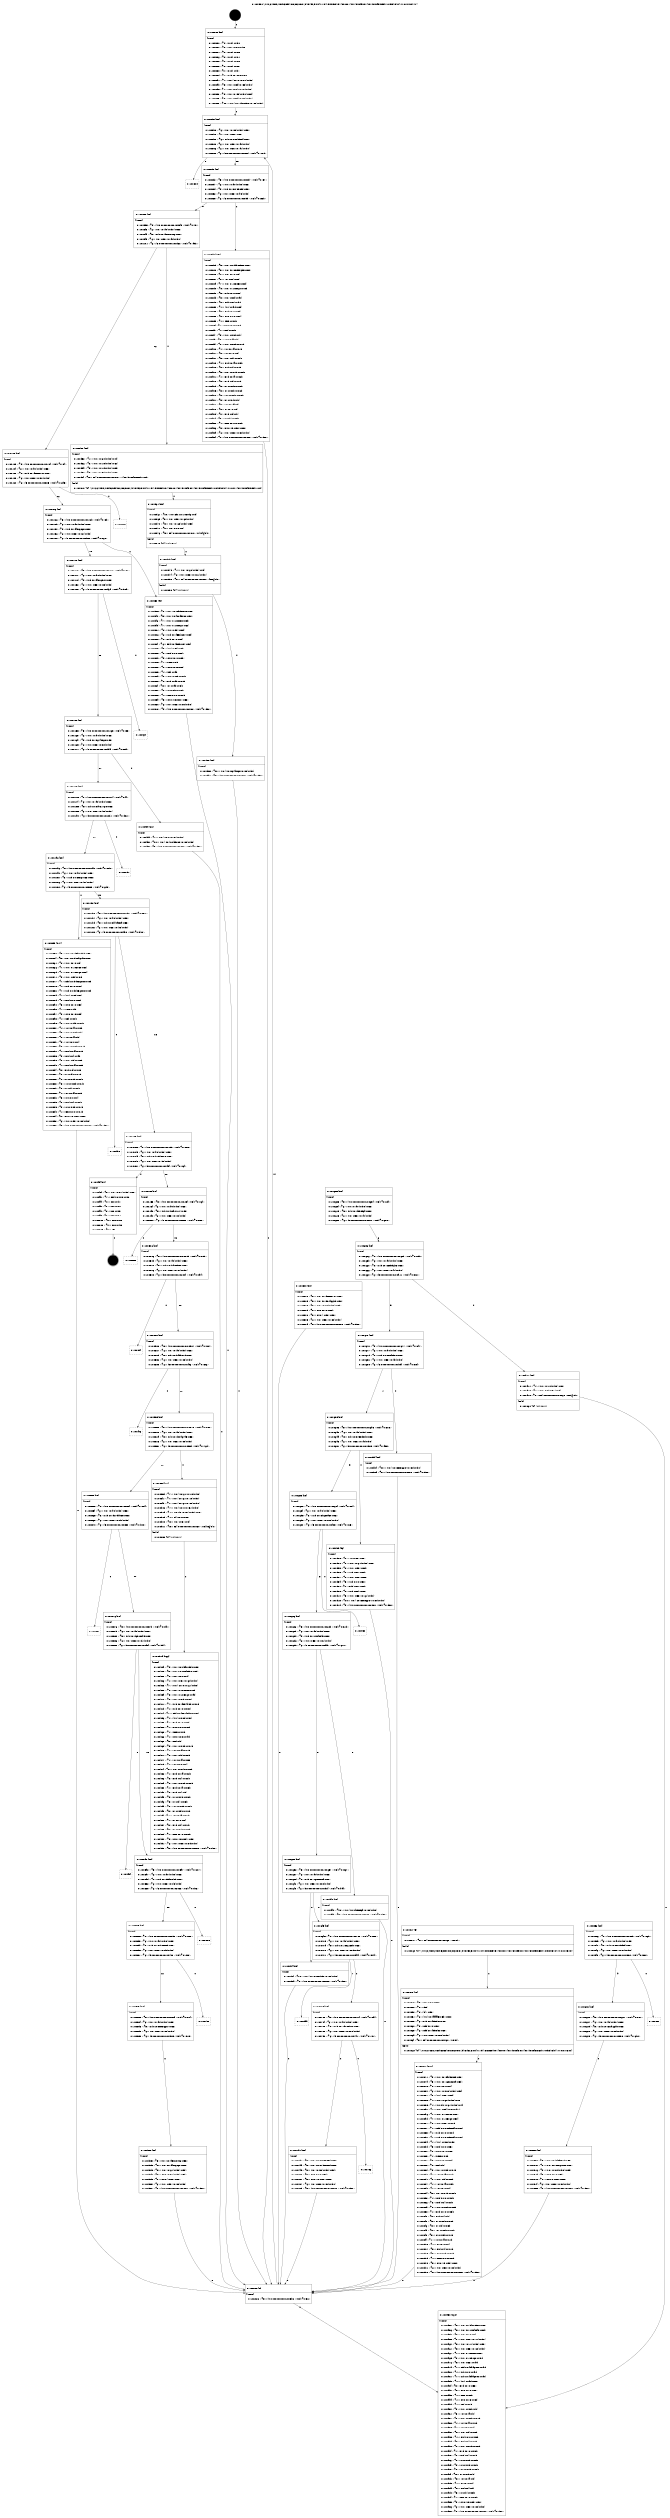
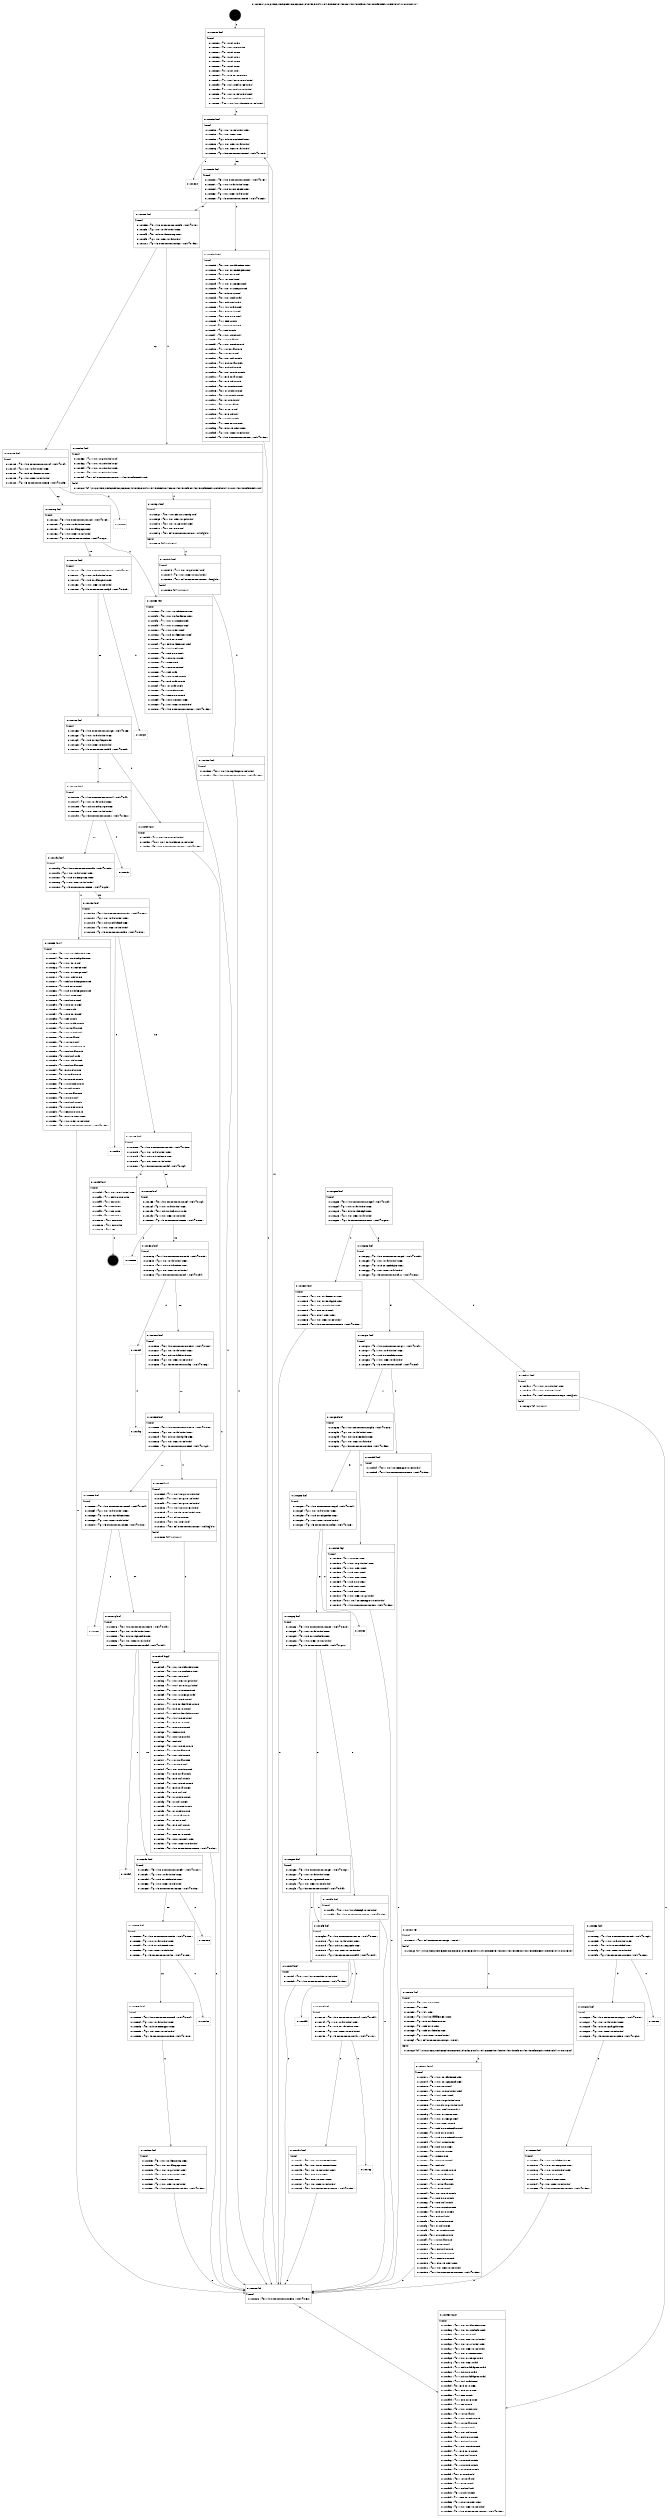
none -> (344, 1253)
(152, 1397) -> (136, 1390)
none -> (215, 2081)
